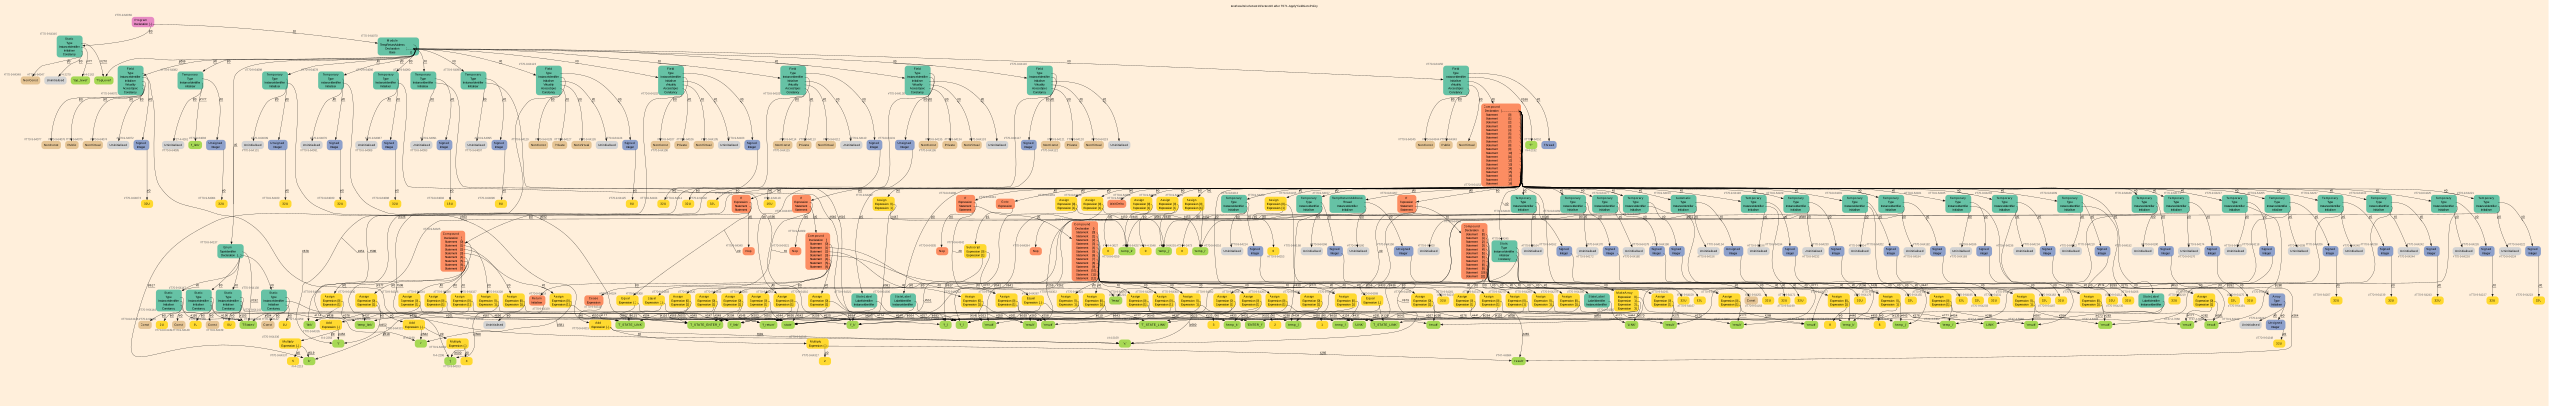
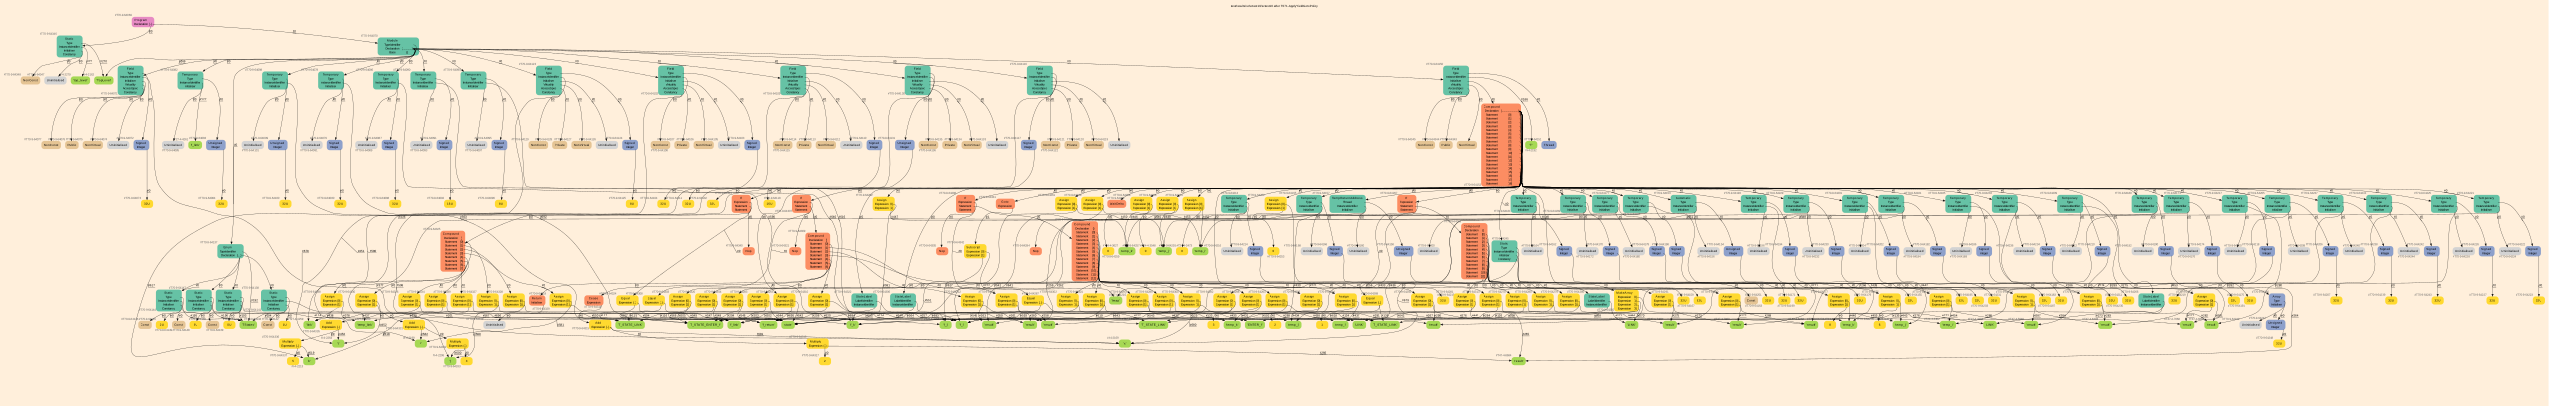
(392, 45) -> (392, 45)
